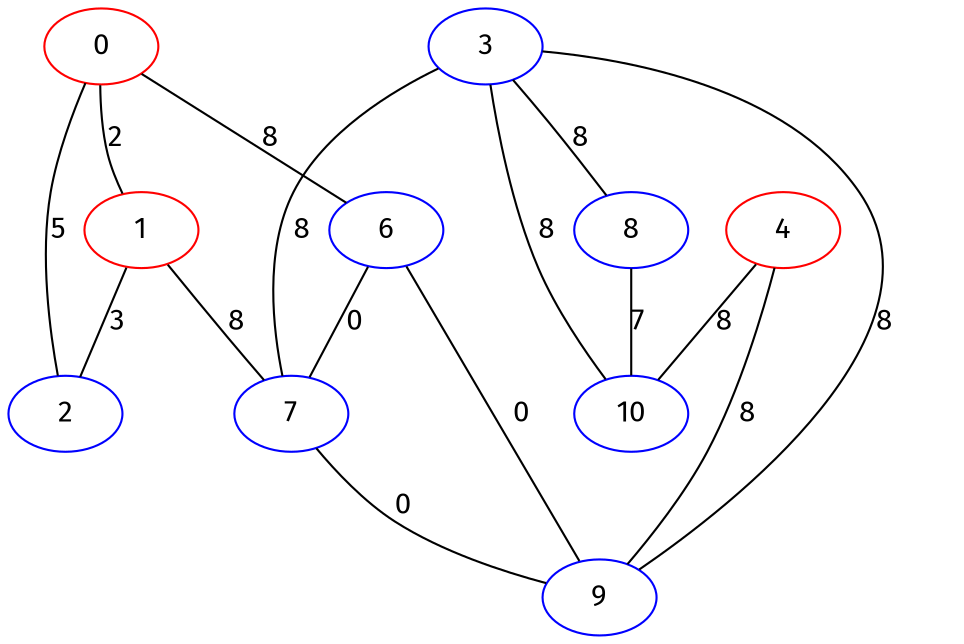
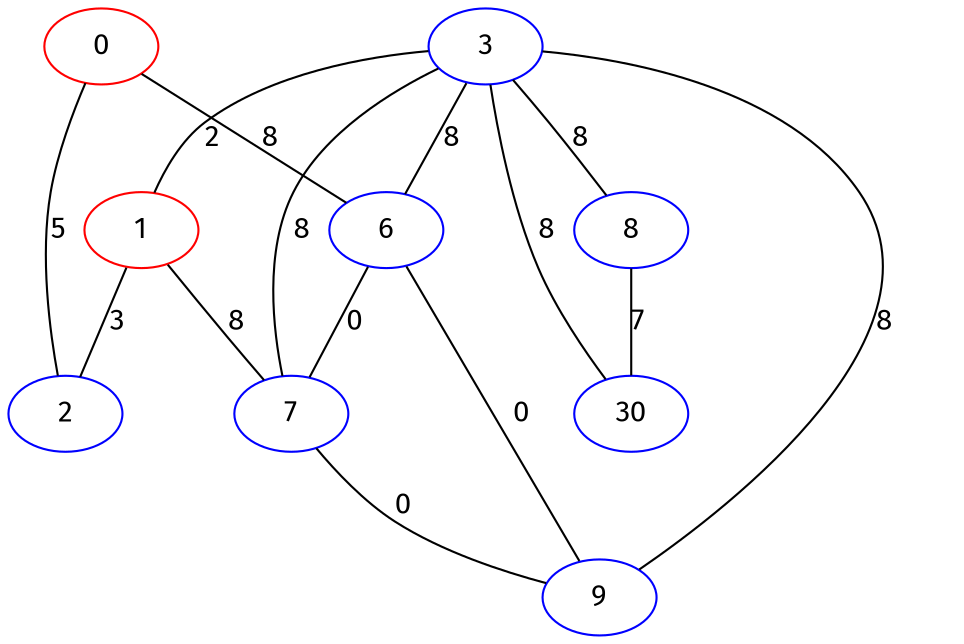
none -> (436, 139)
(105, 141) -> (271, 87)
(783, 230) -> none
(631, 414) -> (631, 414)
